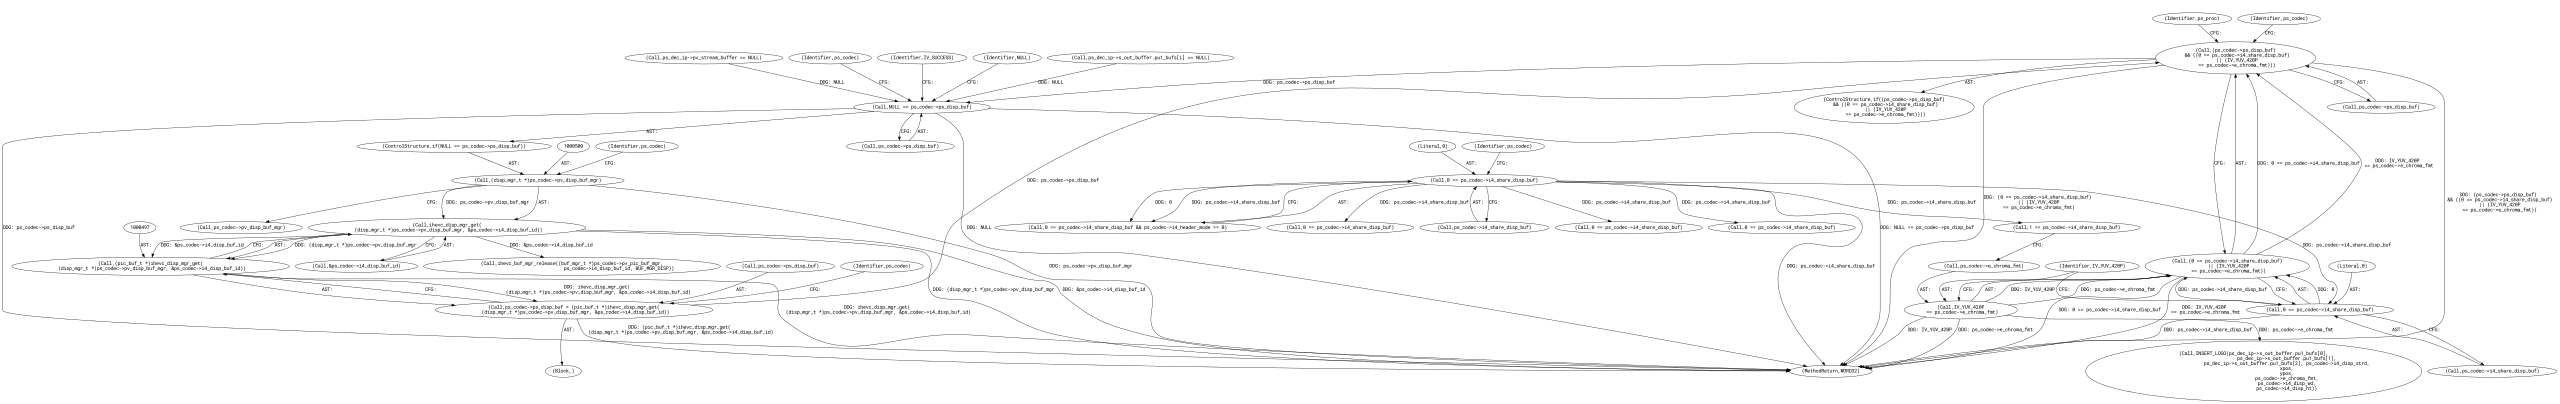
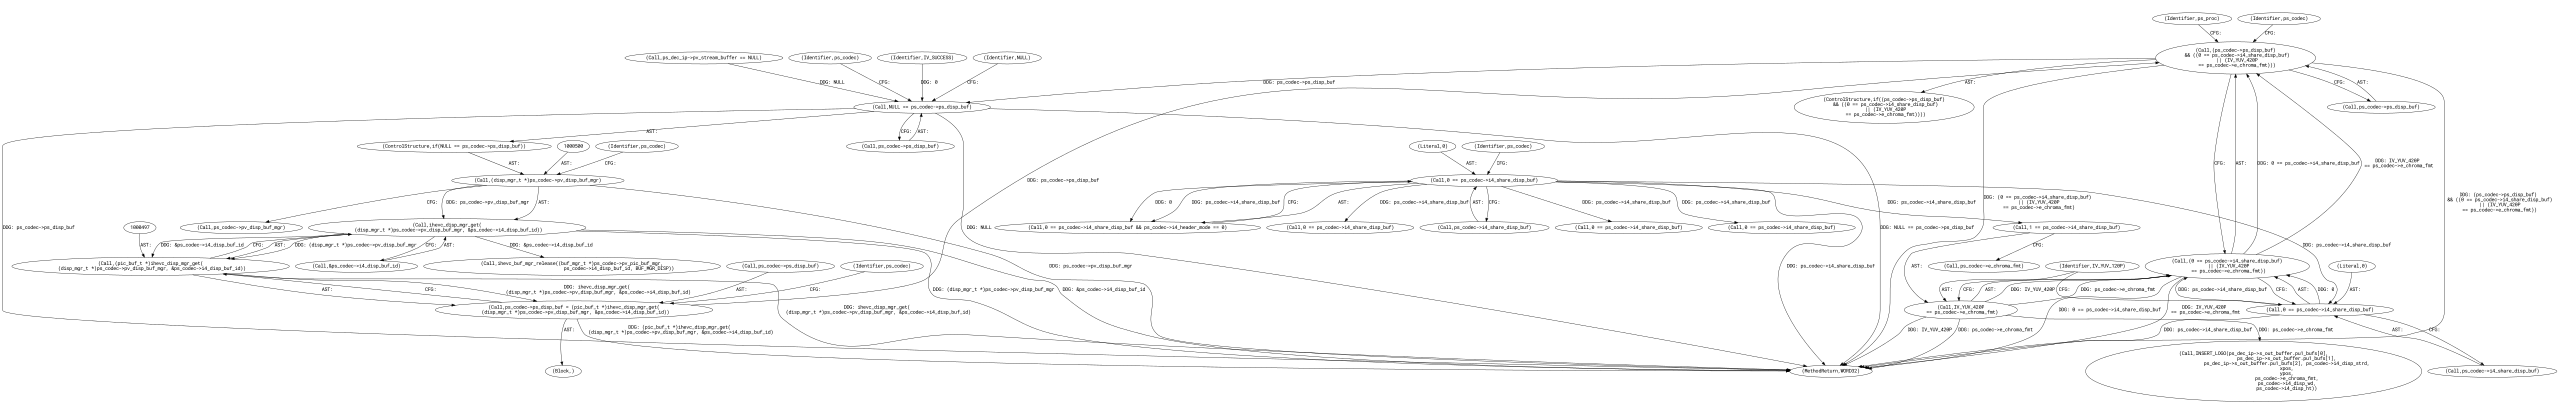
(1141, 58) -> none
(929, 83) -> (929, 83)
(2092, 266) -> (2092, 266)
(1927, 280) -> (1942, 246)
